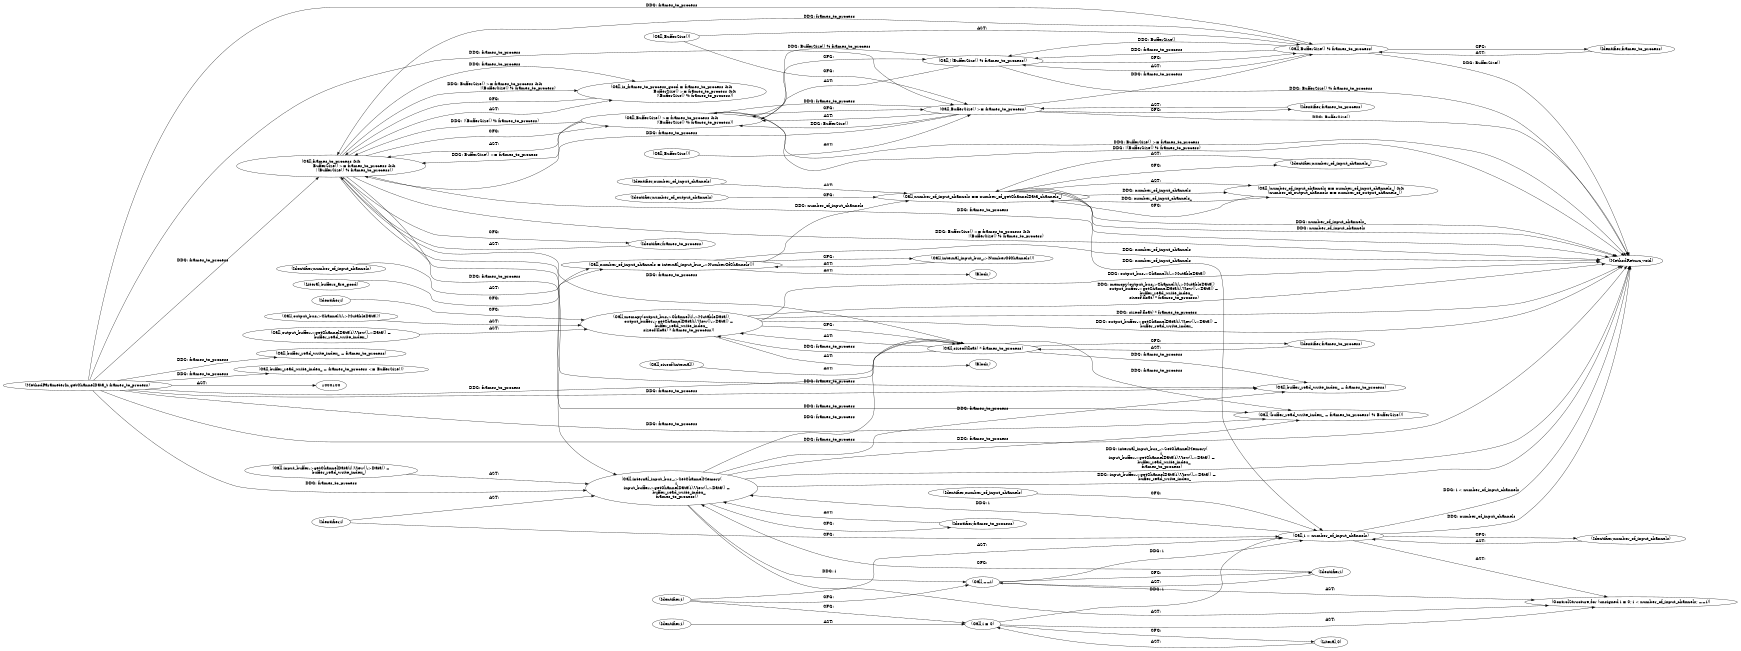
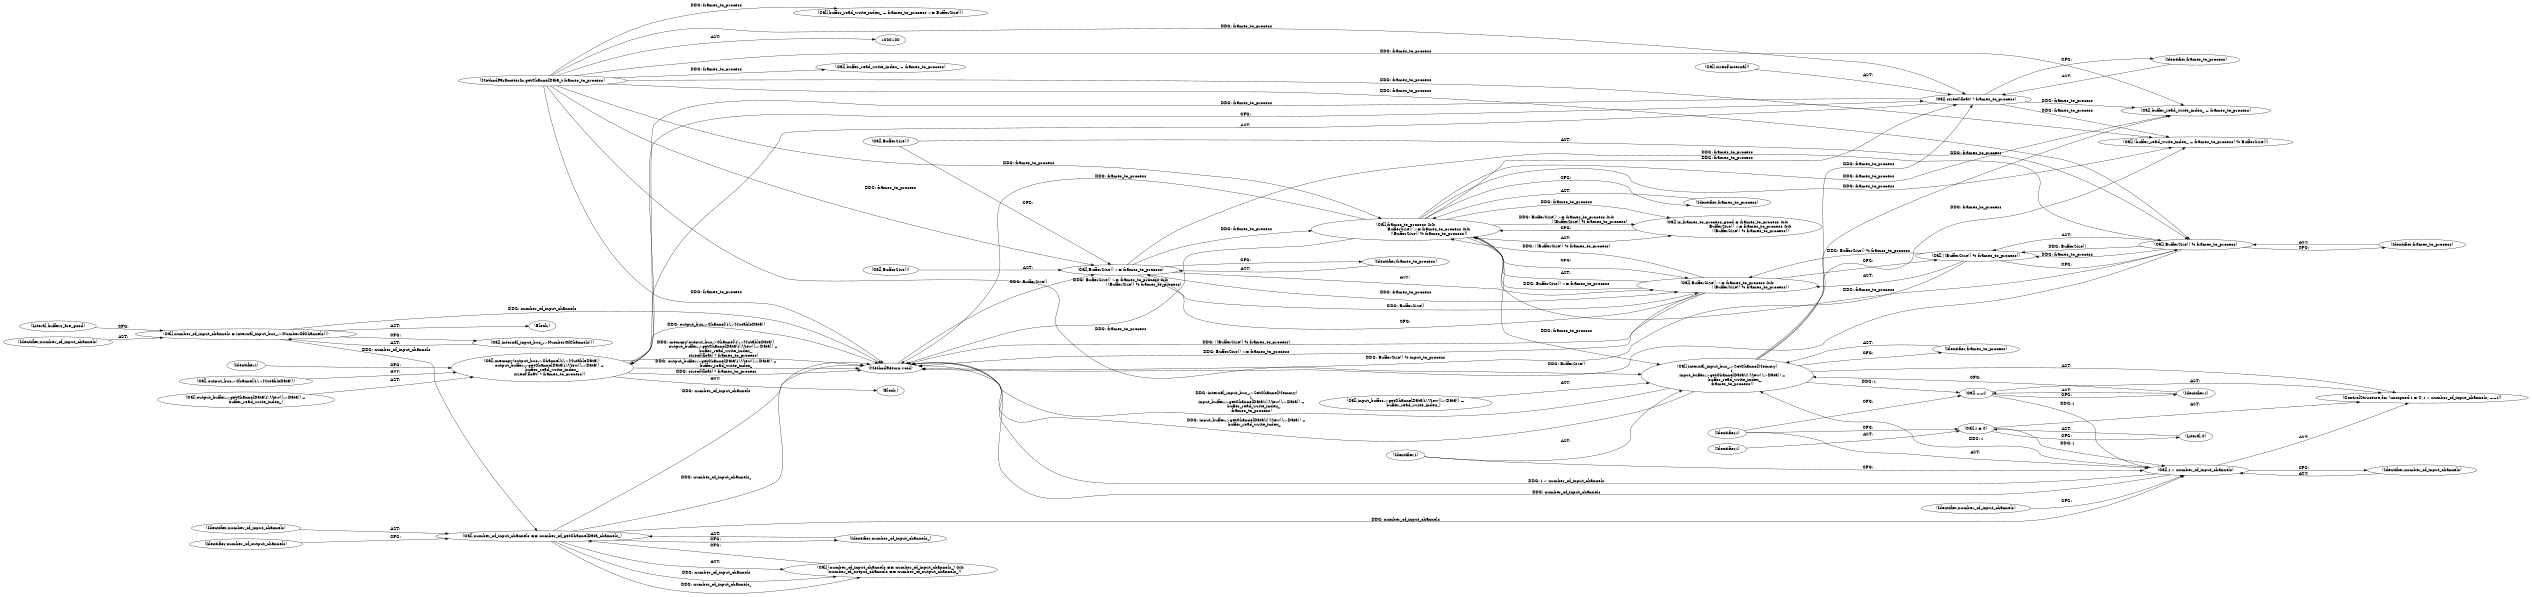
(1331, 89) -> (1406, 358)
(1360, 121) -> (989, 307)
